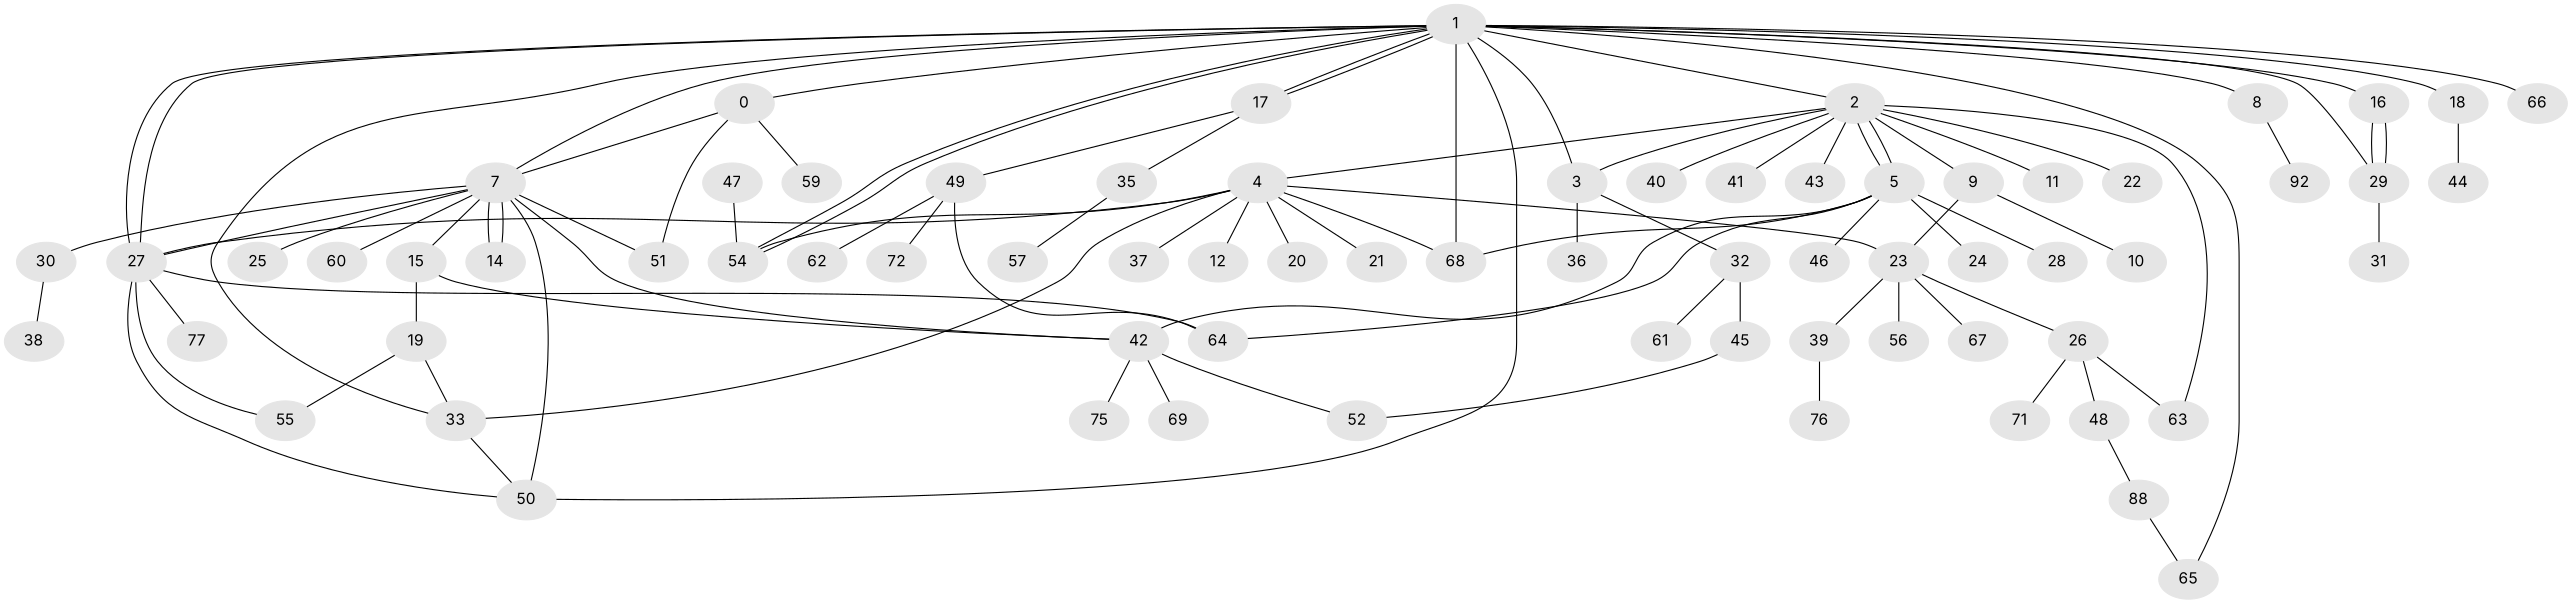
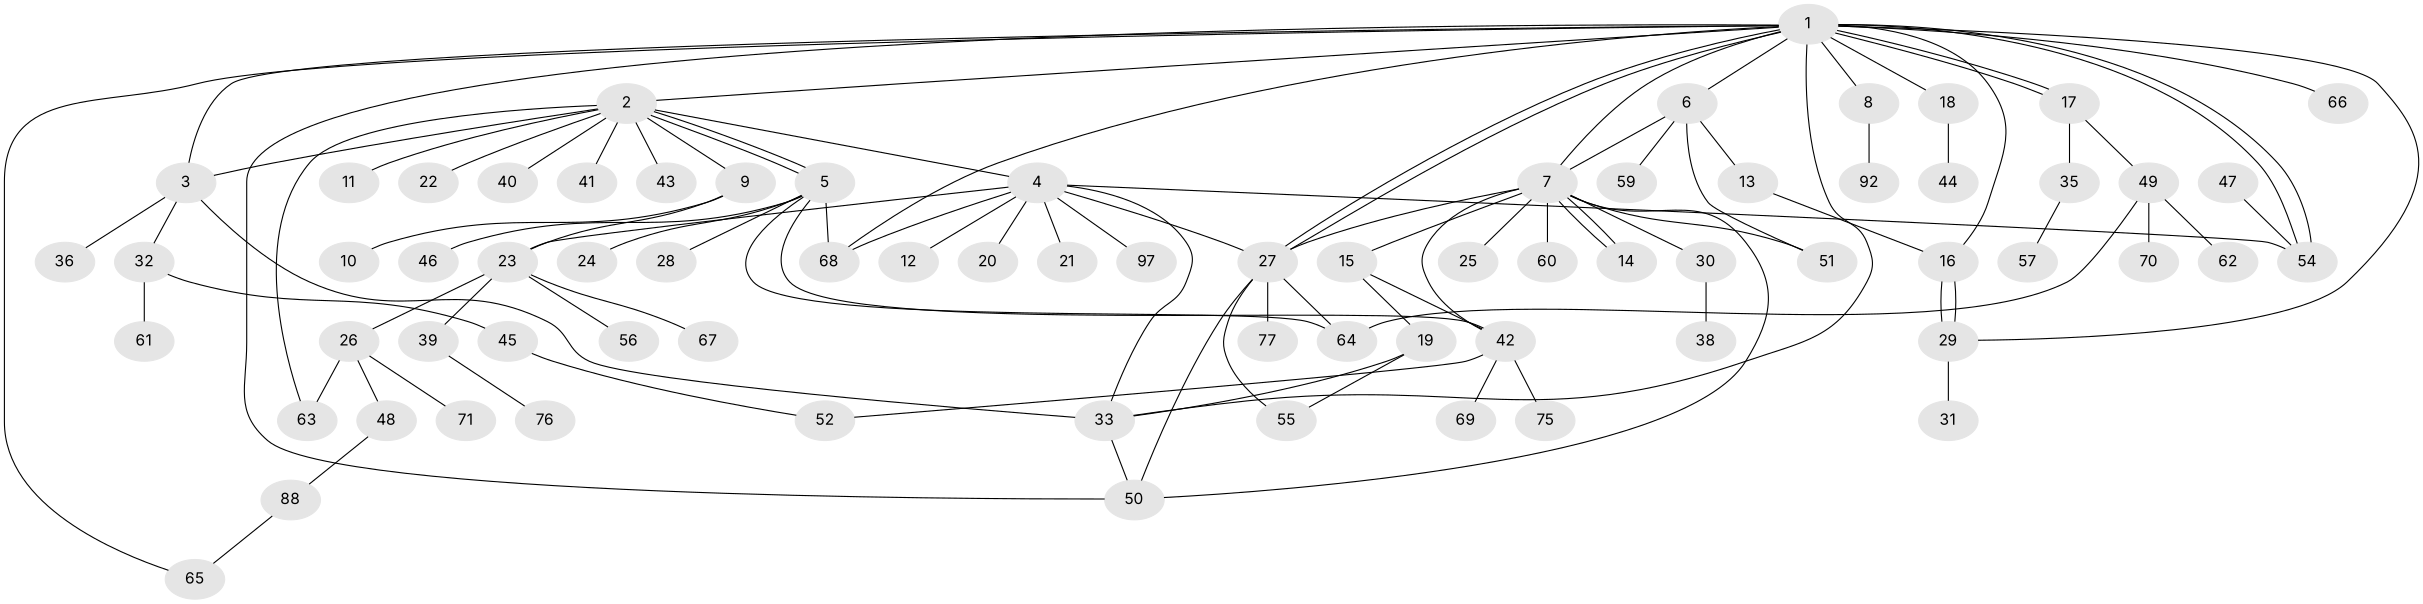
(745, 104) -> (1687, 104)
none -> (1748, 183)
(897, 262) -> (2149, 262)
(1139, 262) -> (1147, 262)
none -> (614, 368)
